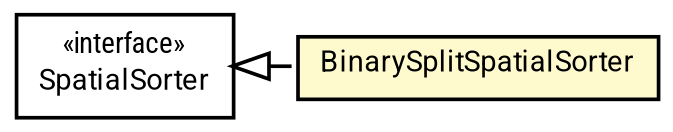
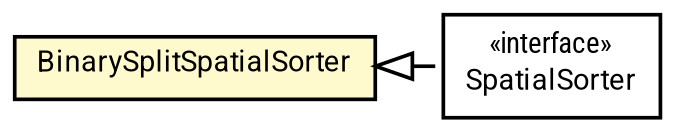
(284, 66) -> (427, 66)
